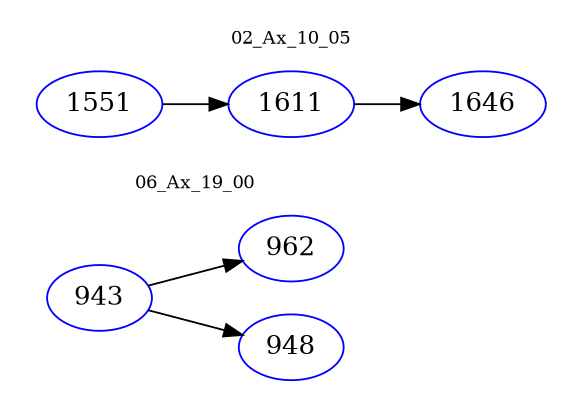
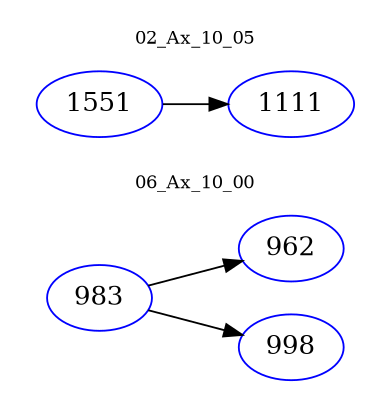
(291, 104) -> (291, 104)
(483, 104) -> none
(195, 184) -> (195, 184)
(100, 298) -> (100, 298)
(291, 347) -> (291, 347)
